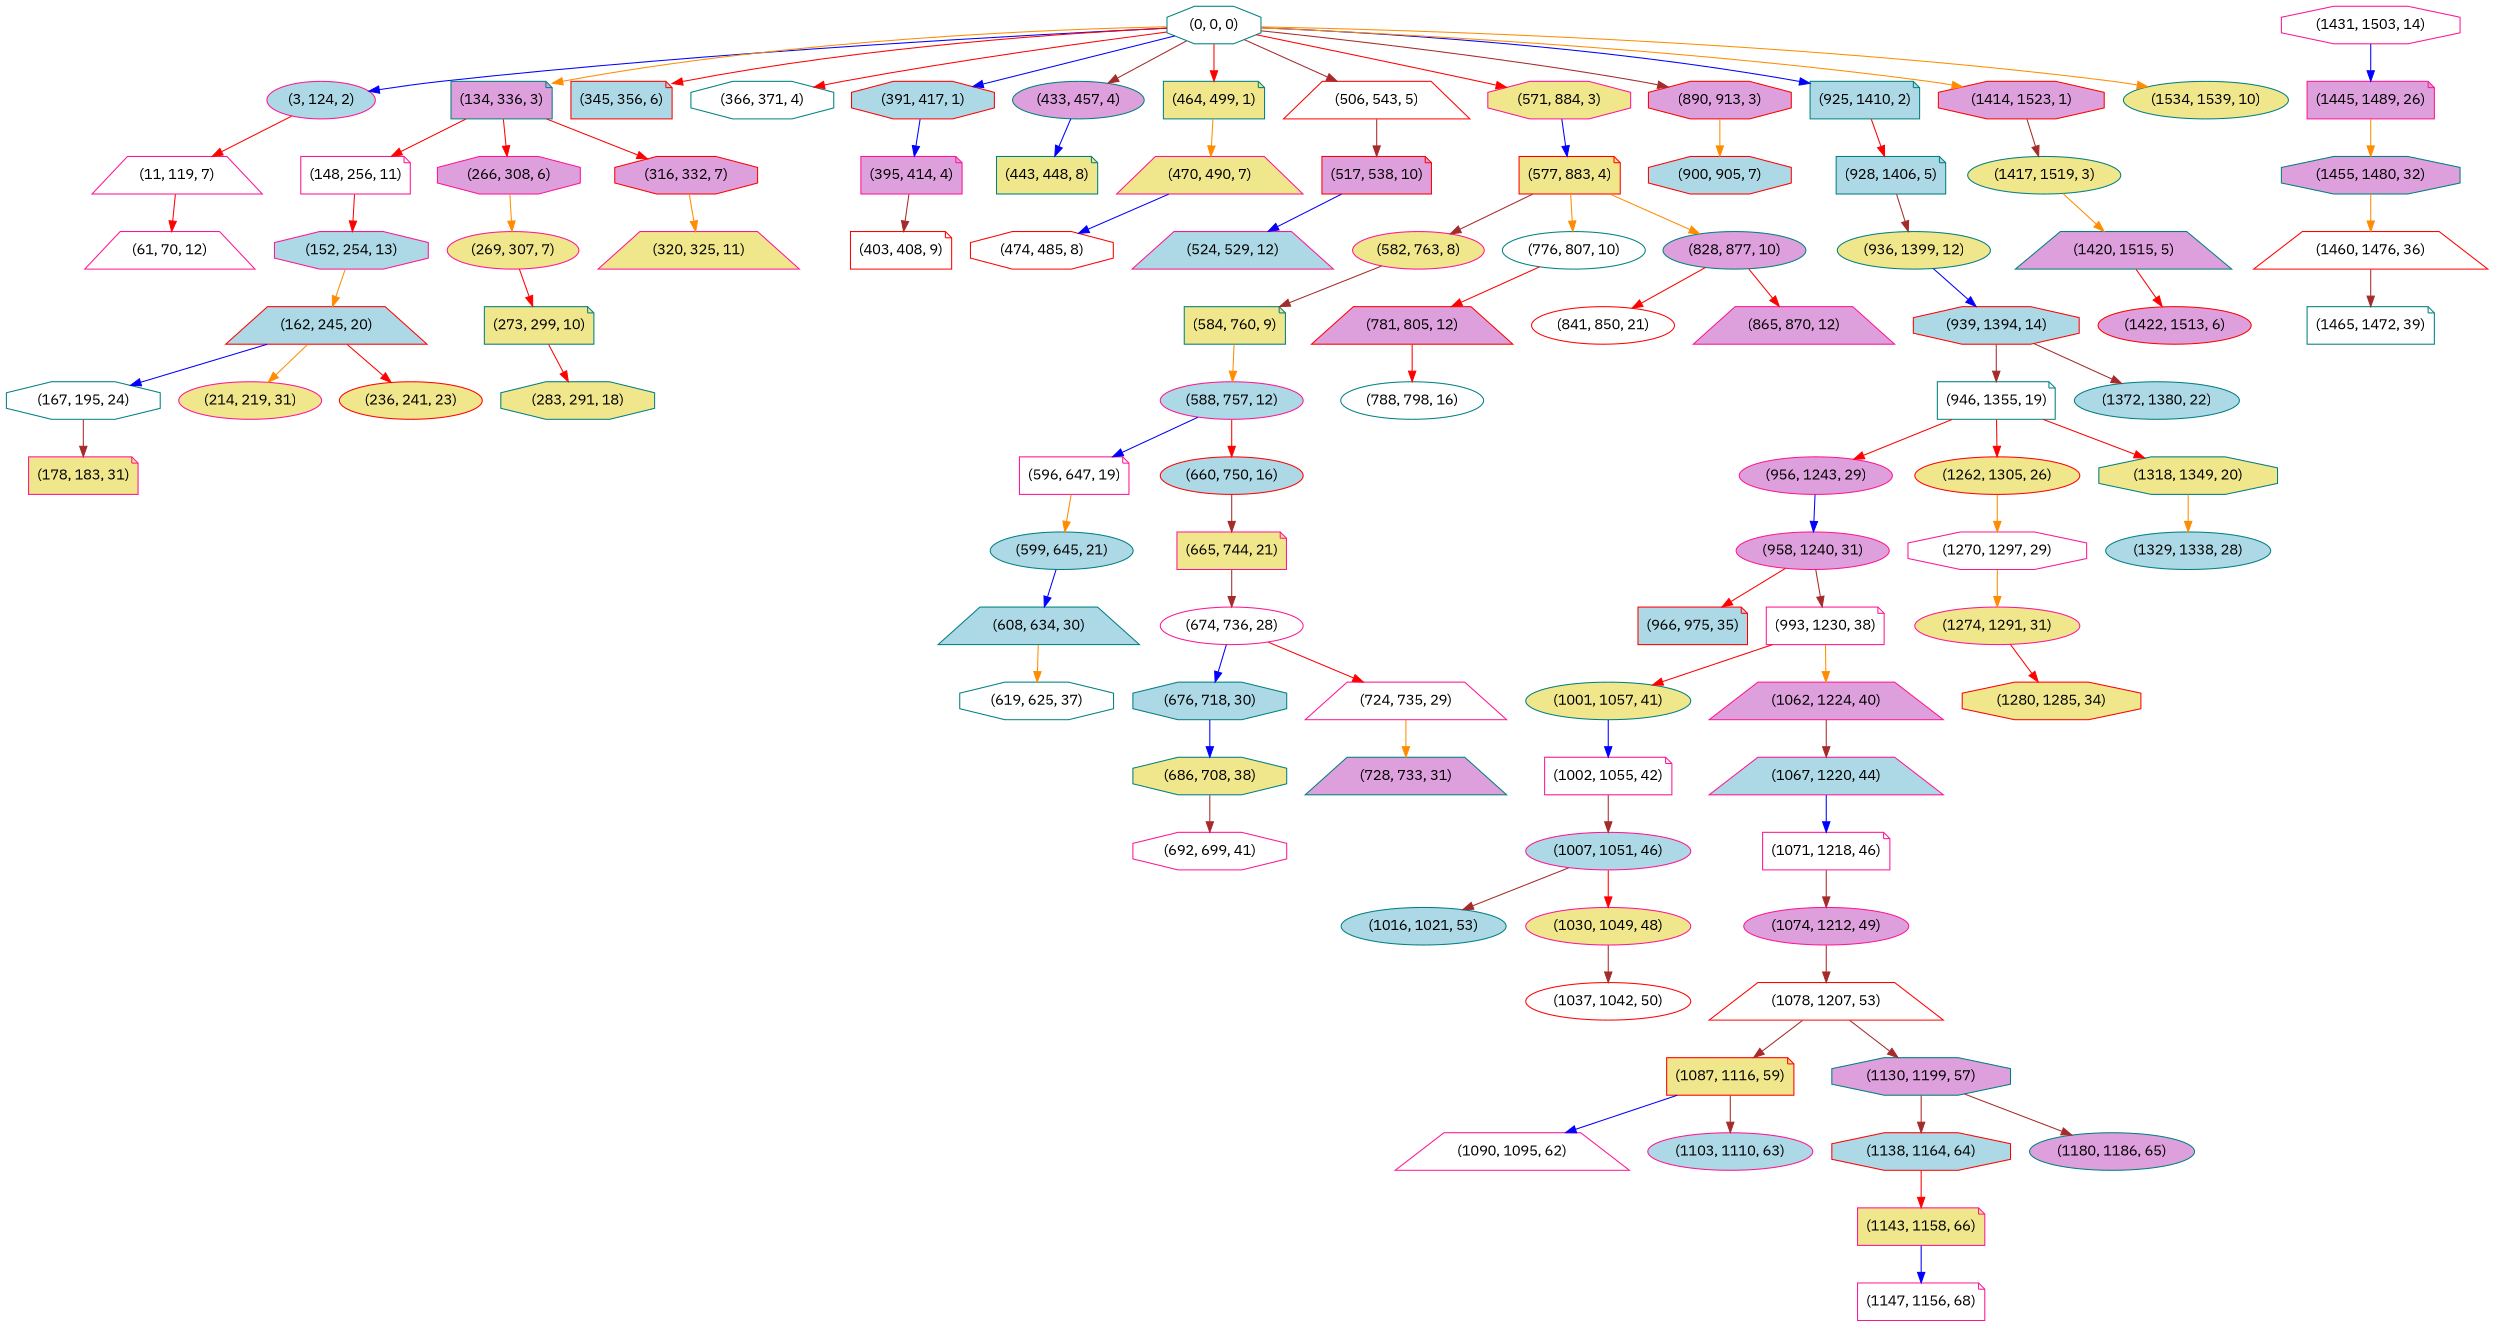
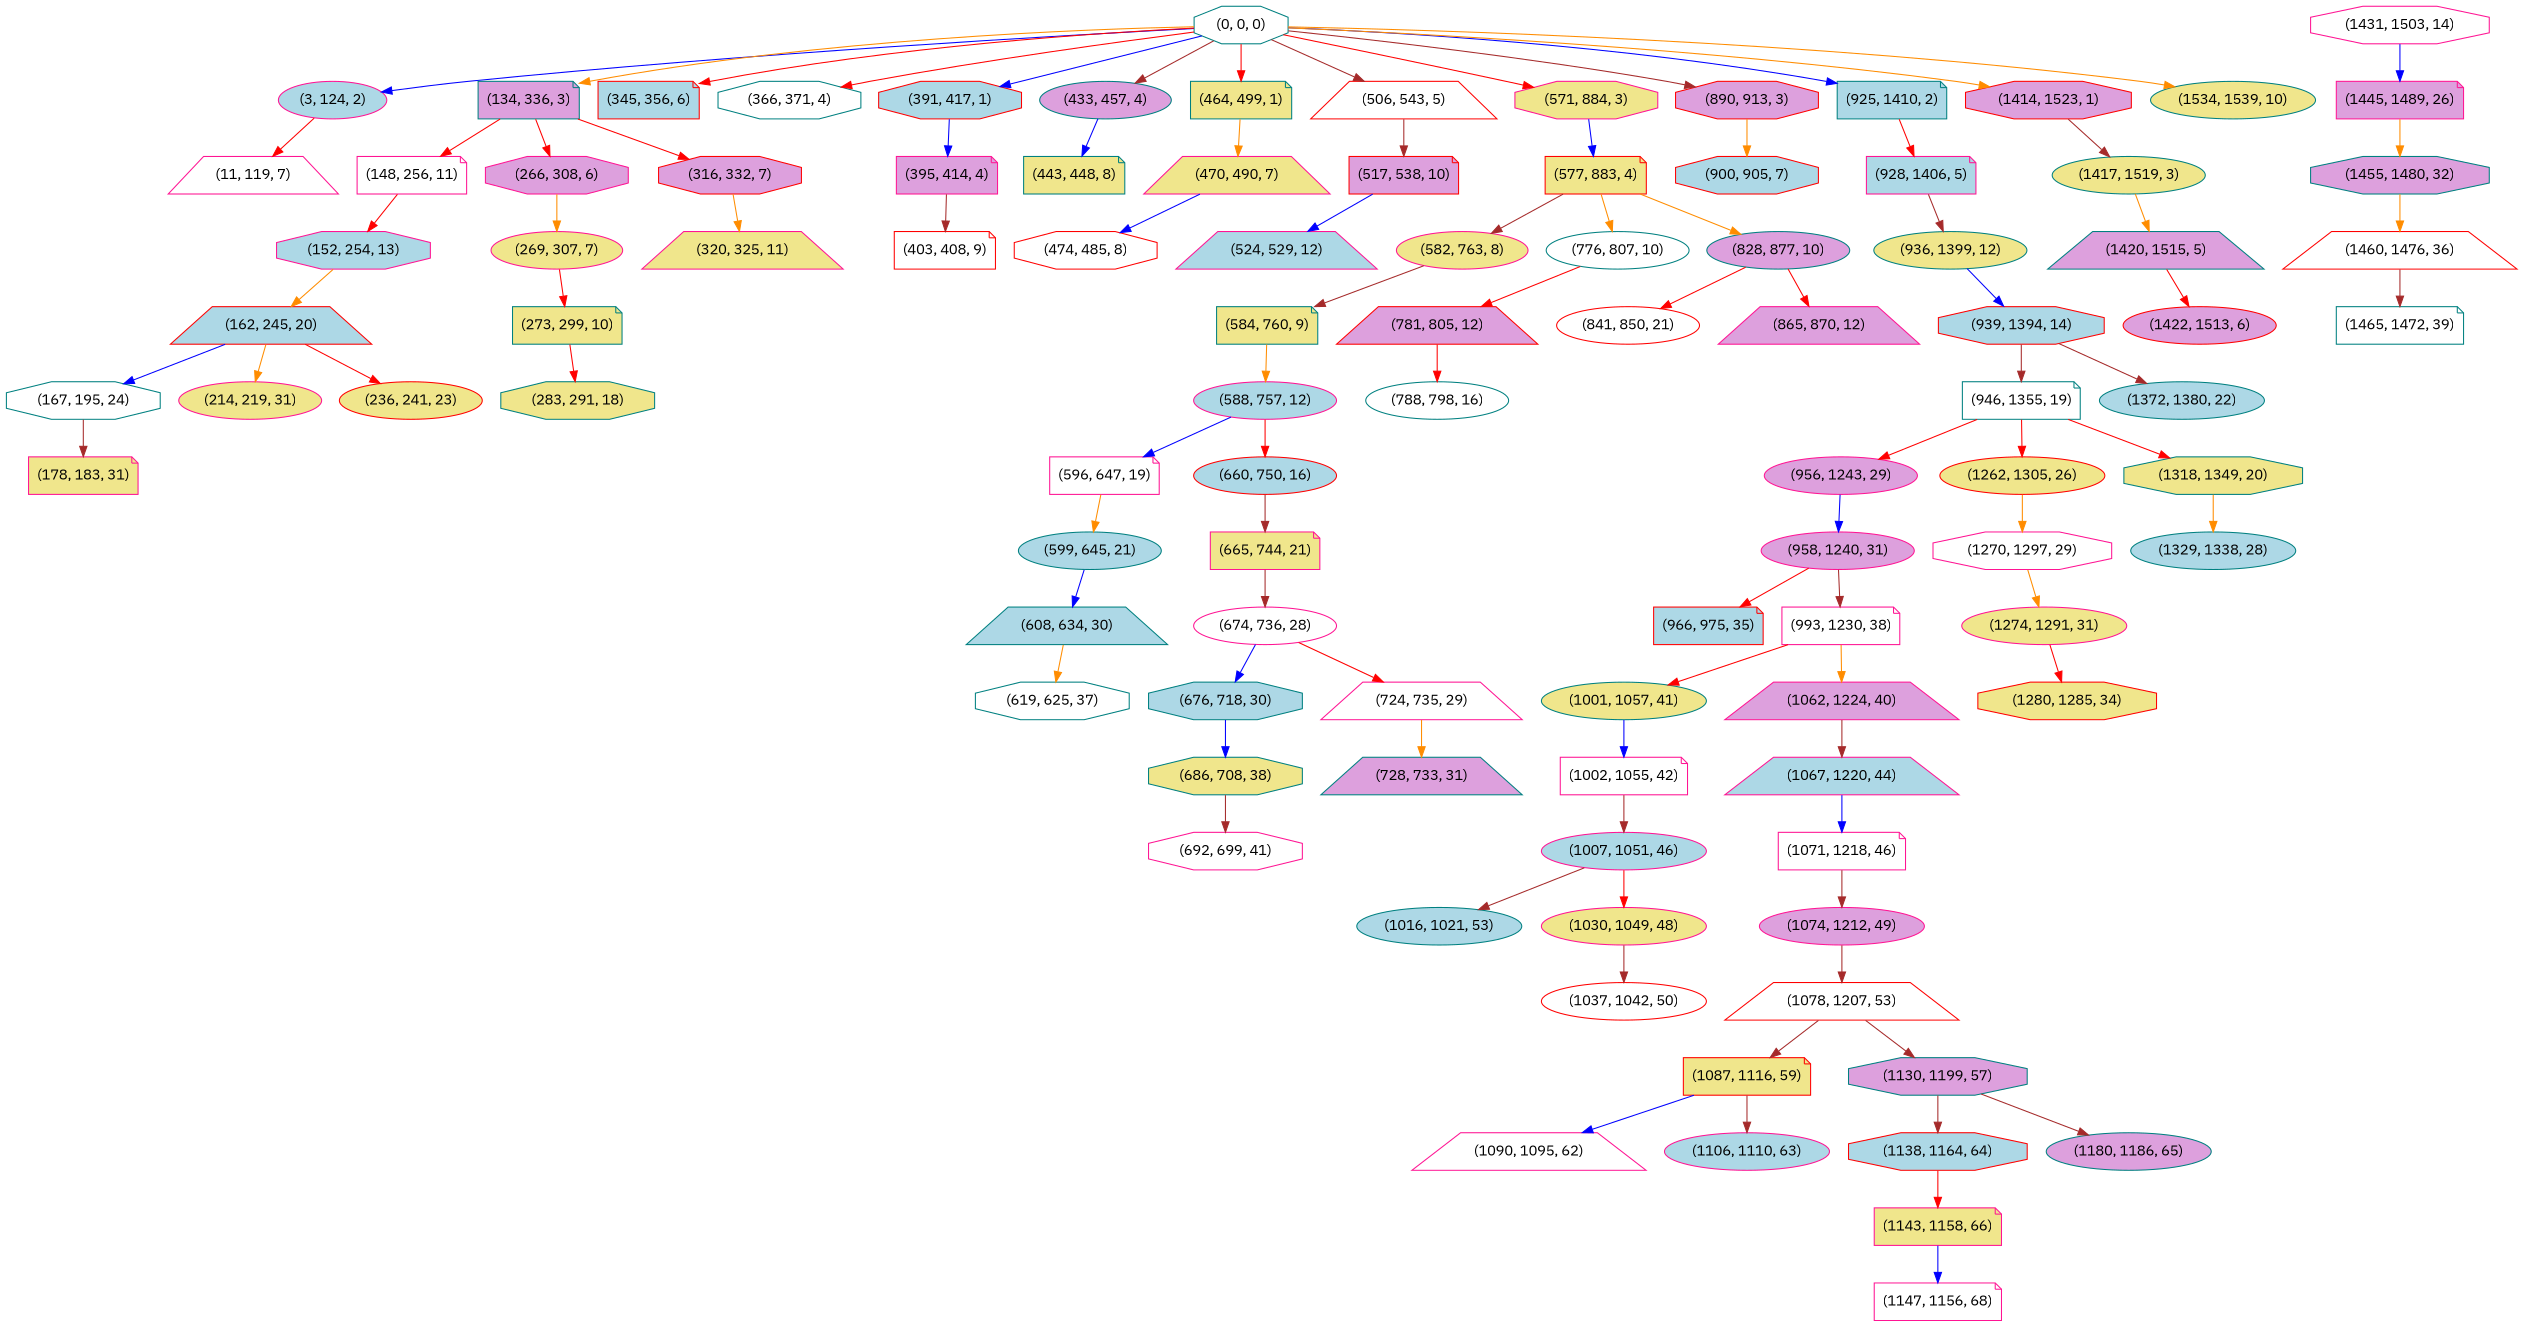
(1891, 175) -> (1921, 175)
(170, 250) -> none
(1730, 1152) -> (1747, 1152)
